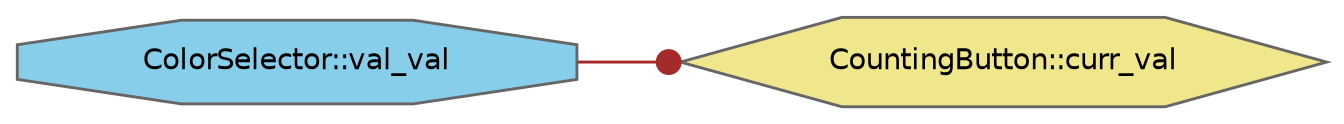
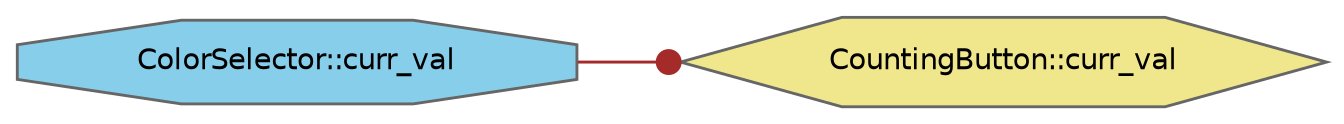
(297, 62) -> (297, 62)
